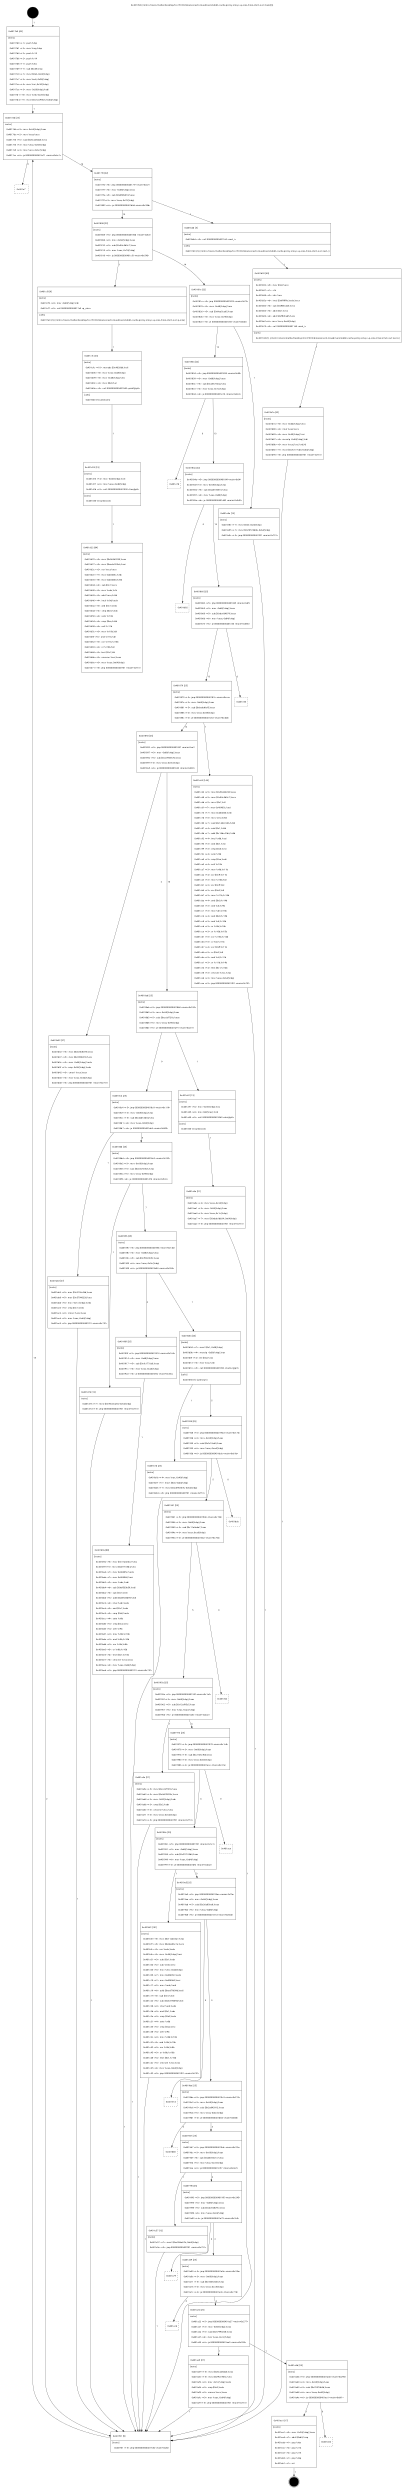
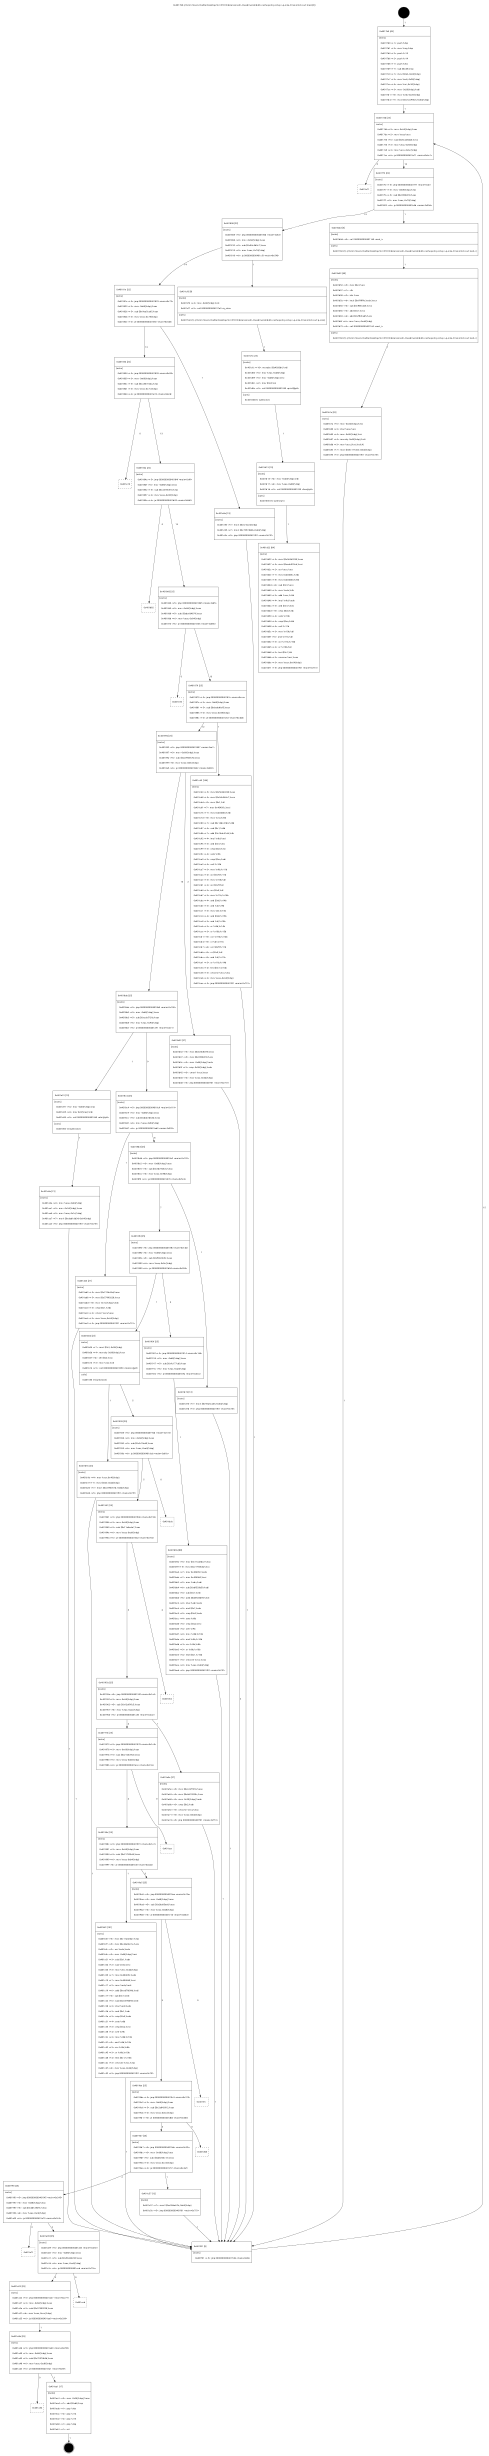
(218, 2381) -> none
